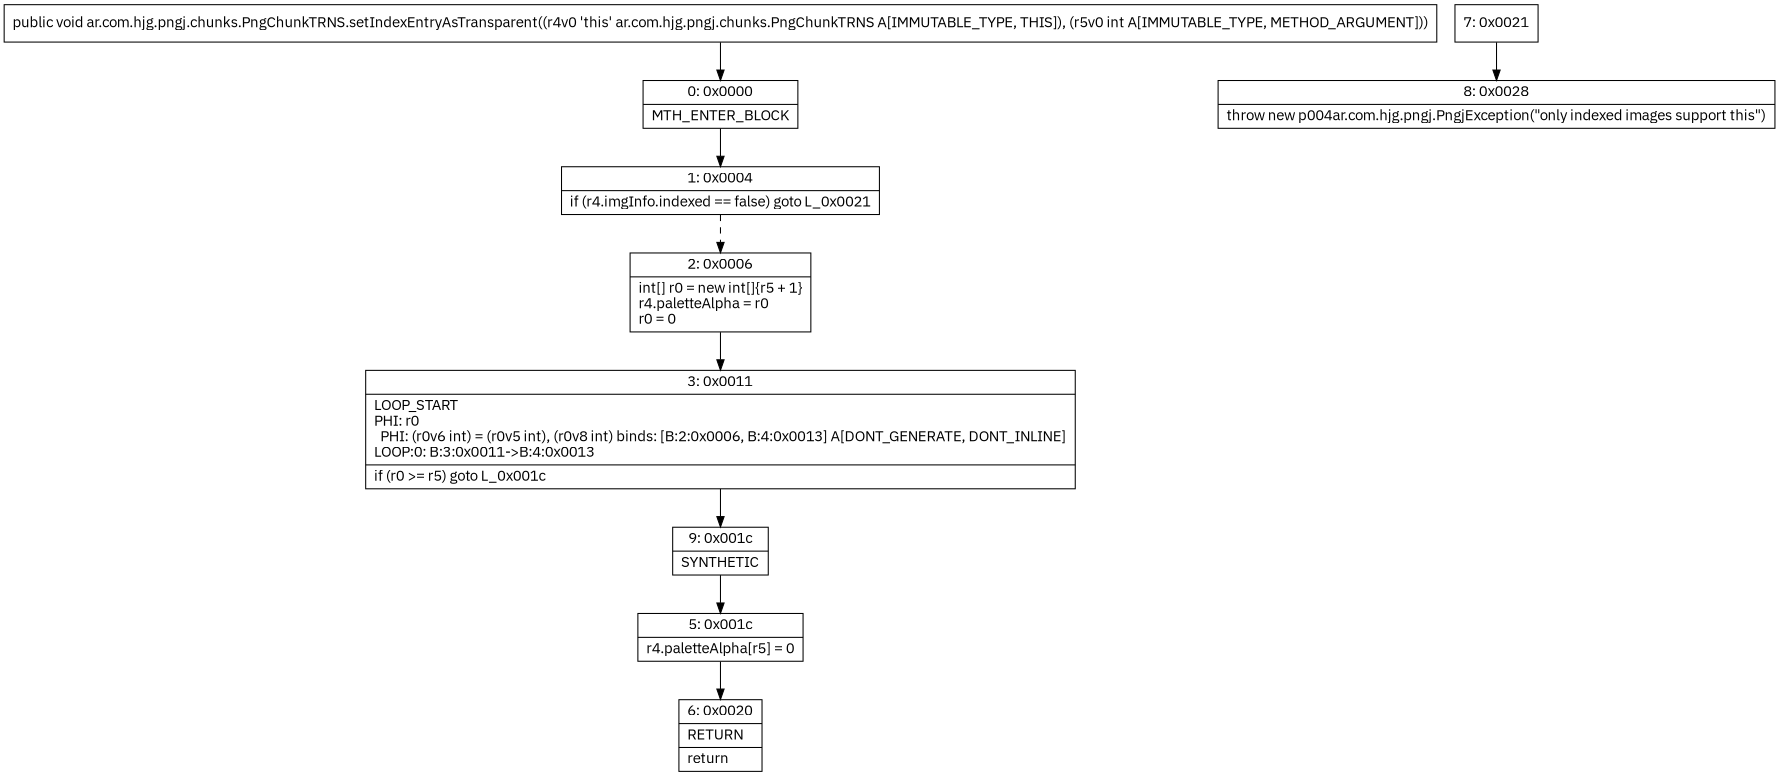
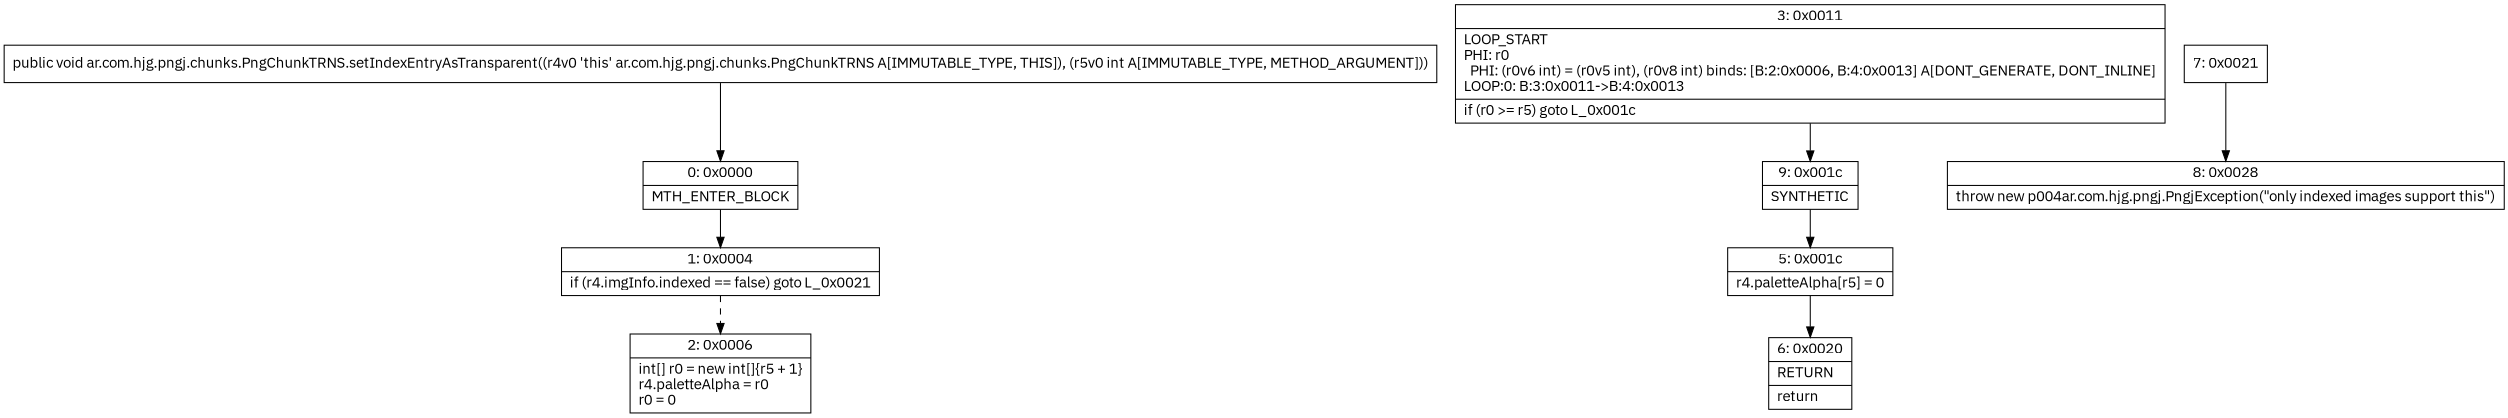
(720, 346) -> none
